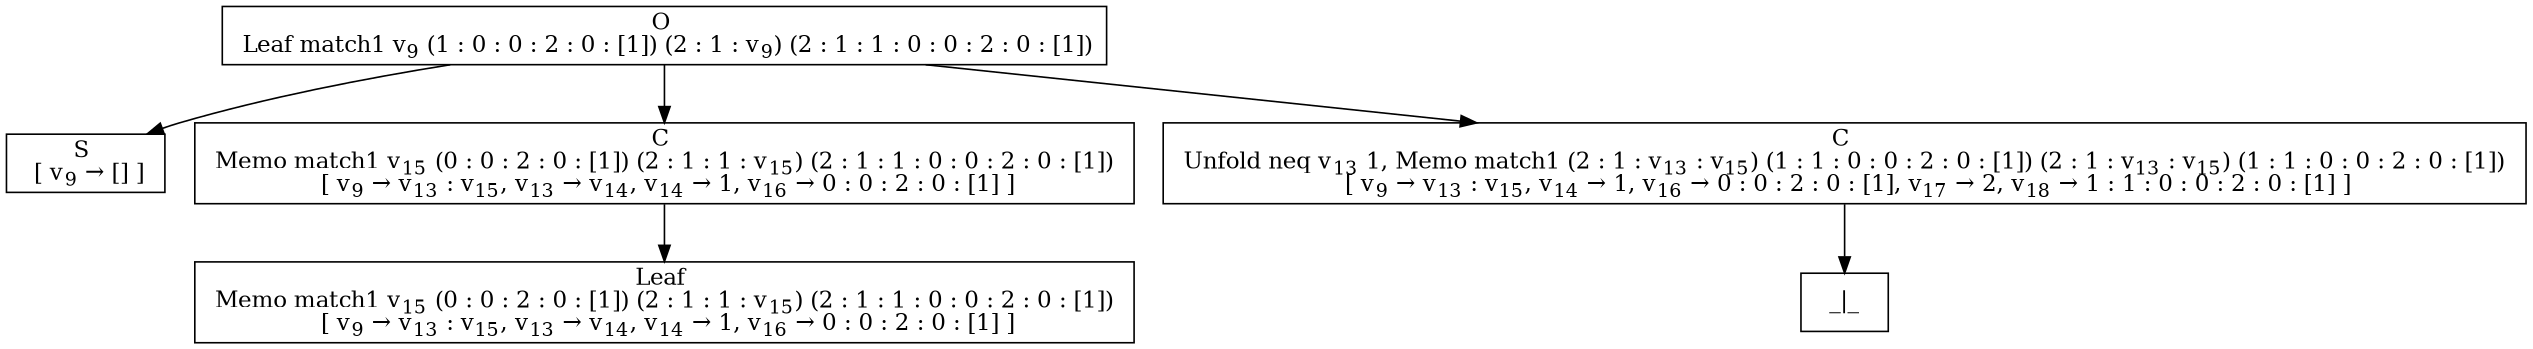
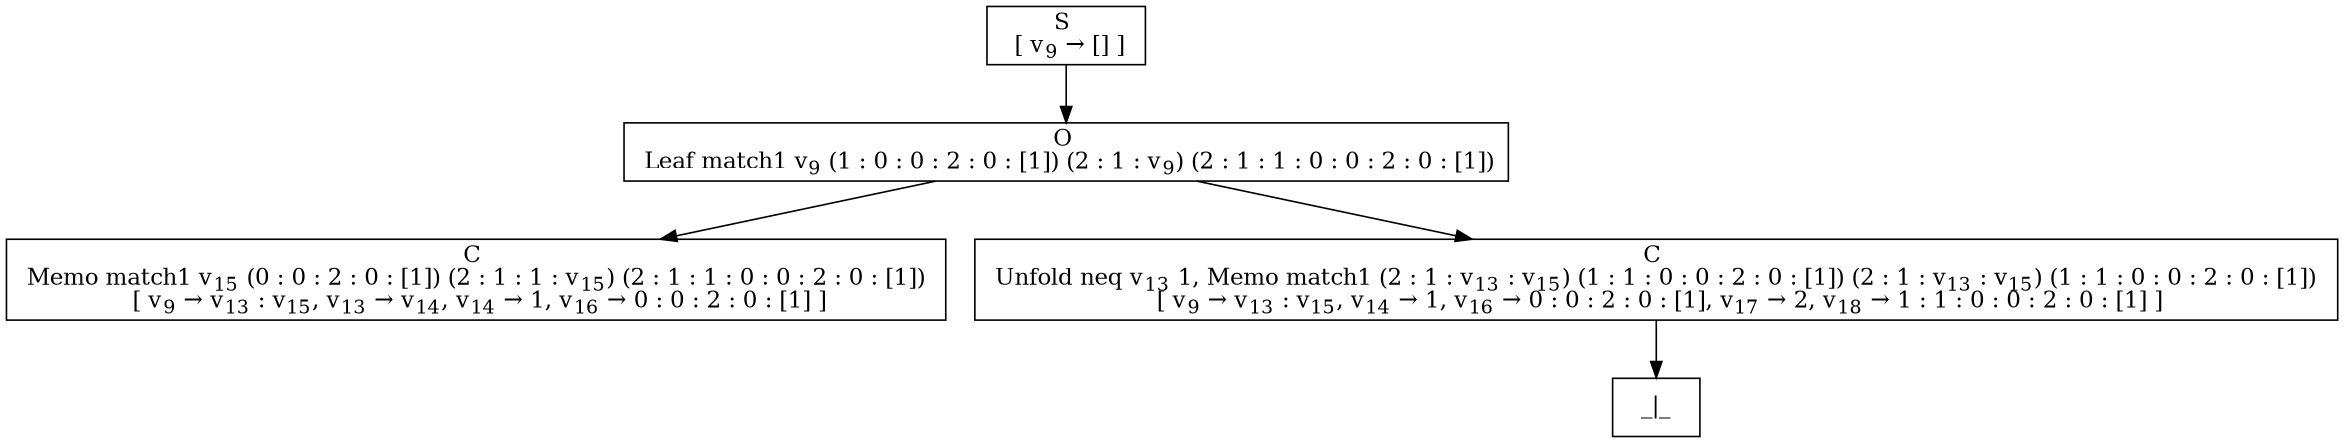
(305, 92) -> (1066, 86)
(664, 302) -> none
